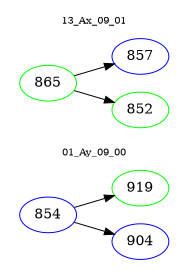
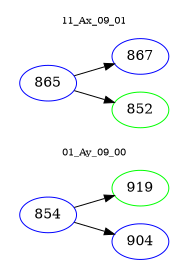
(94, 21) -> (94, 21)
(140, 56) -> (140, 56)
(48, 83) -> (48, 83)
